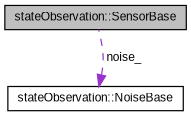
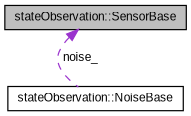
(103, 52) -> (59, 64)
